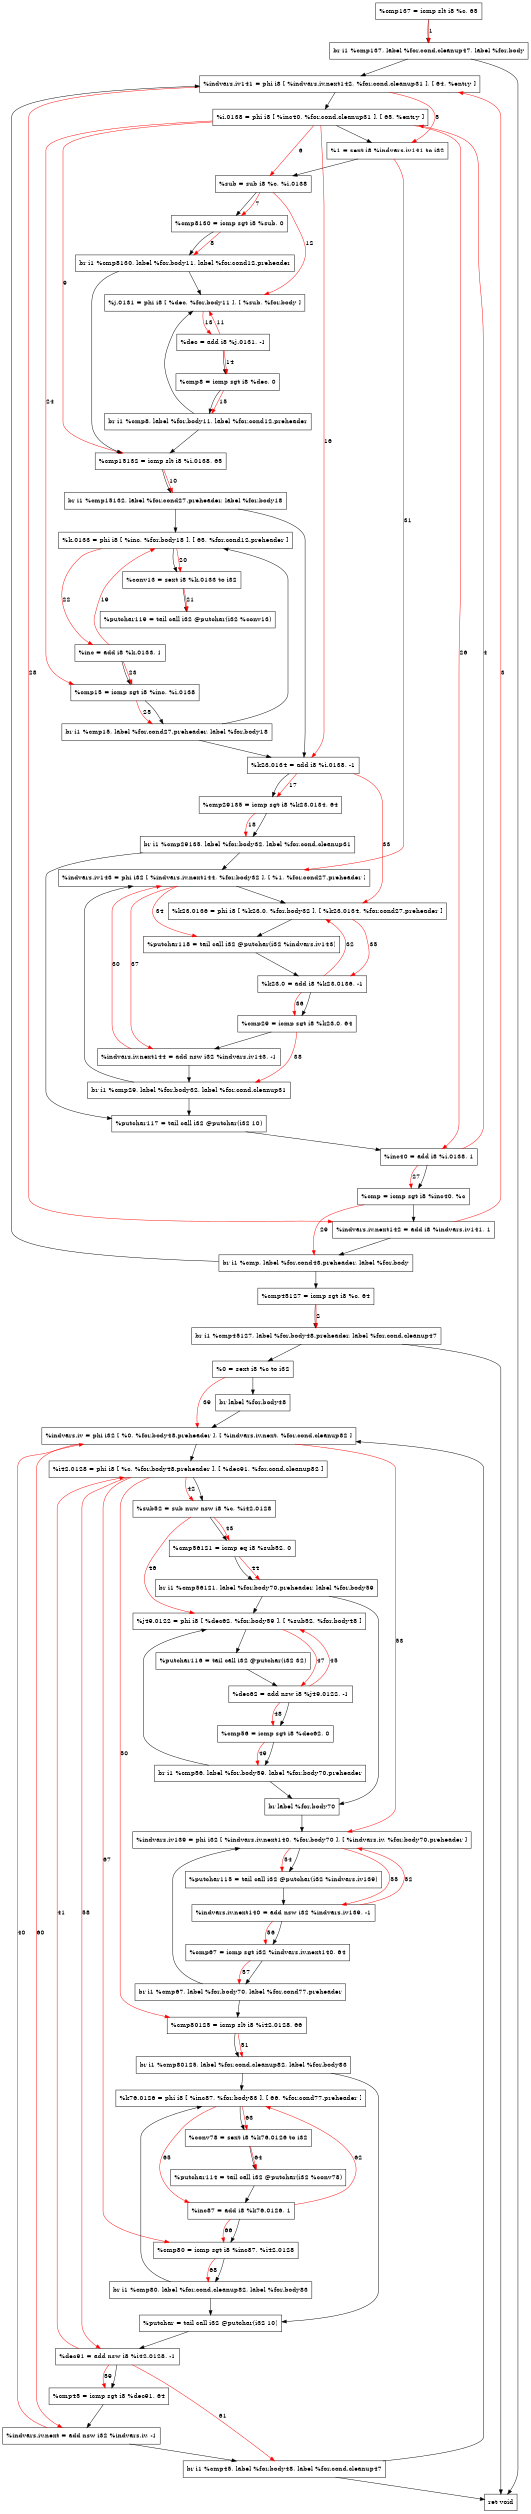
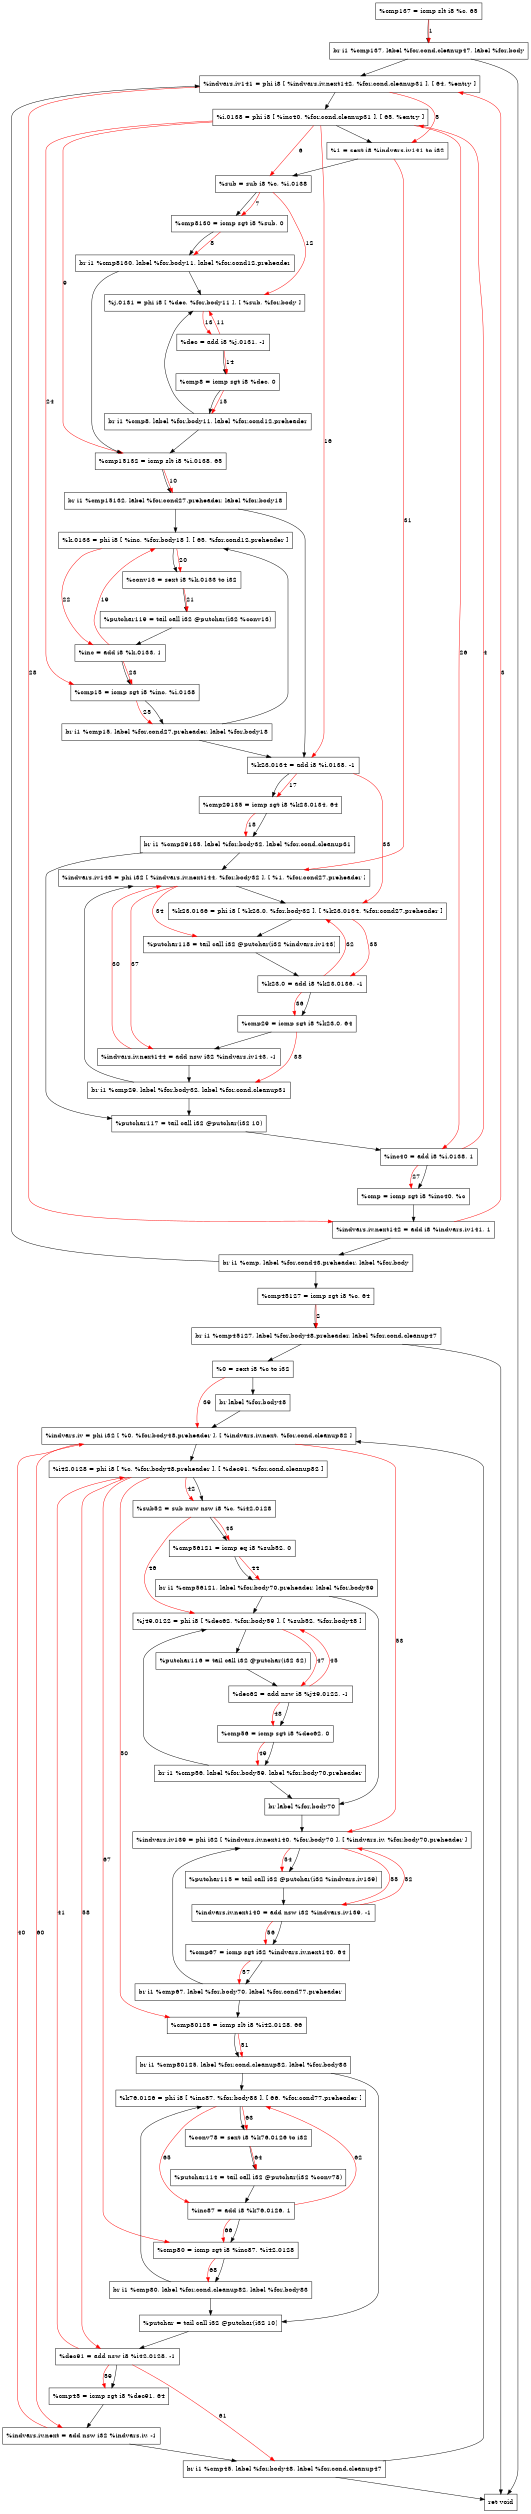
none -> (156, 635)
(327, 1216) -> none
